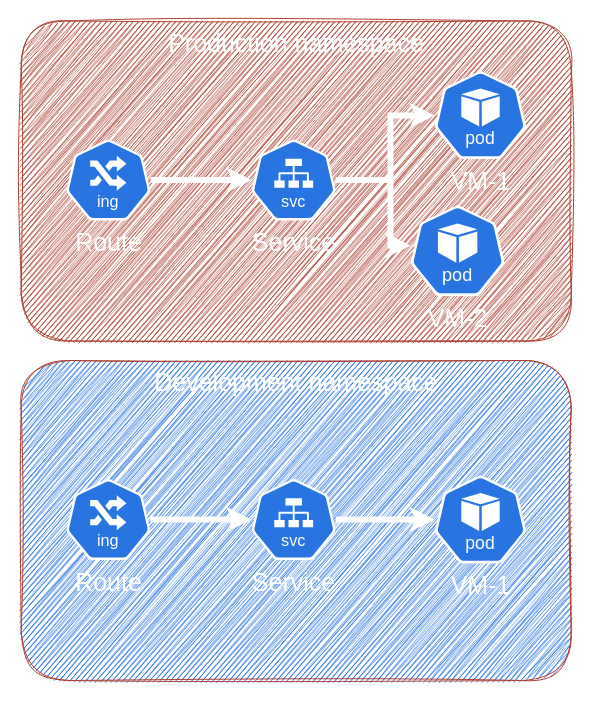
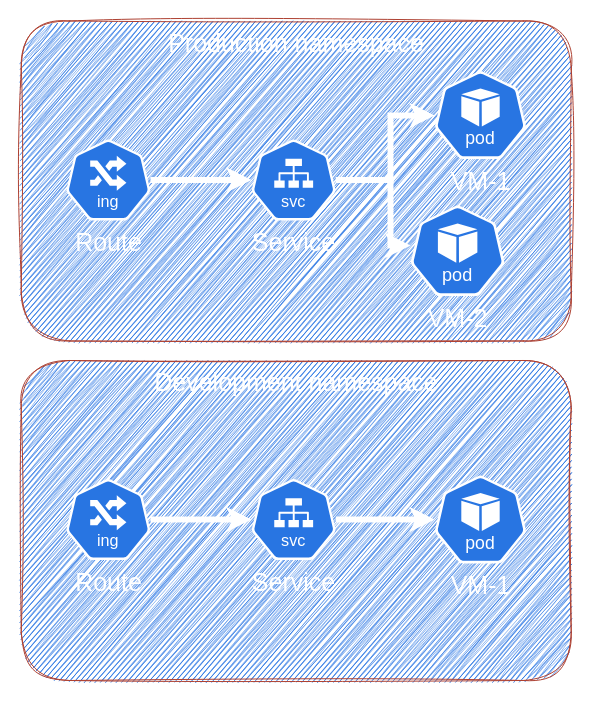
(297, 38) -> (297, 38)
